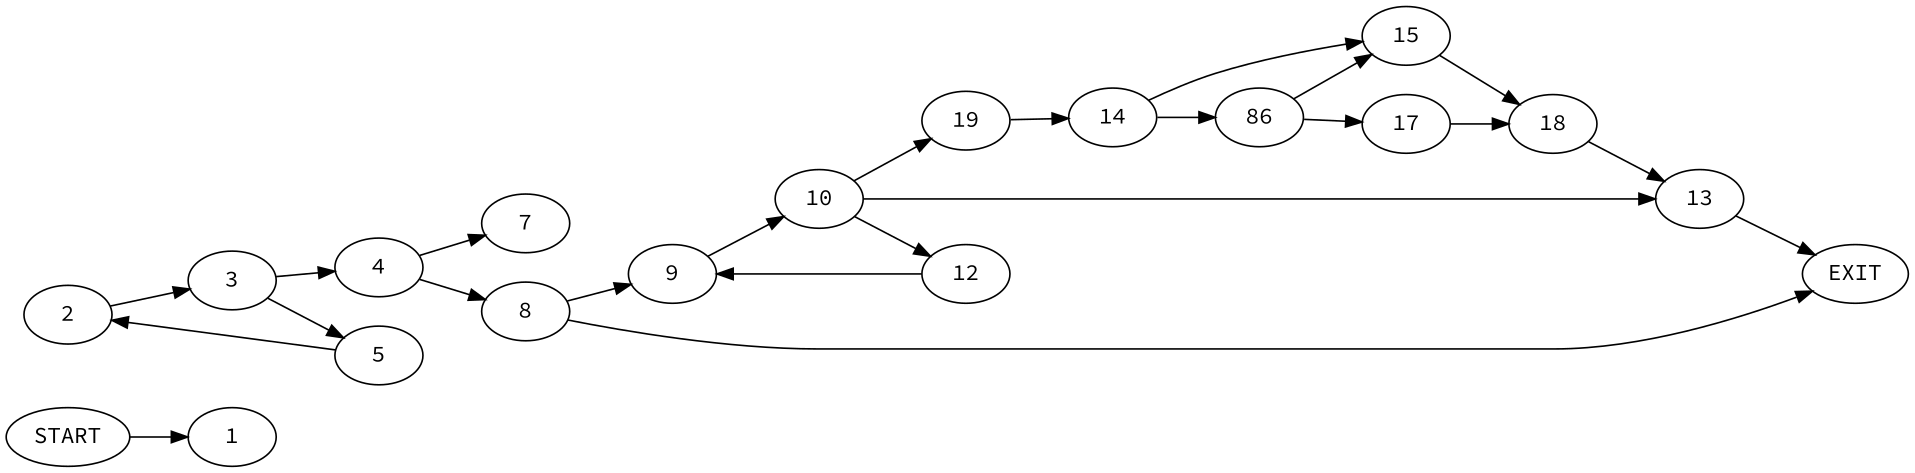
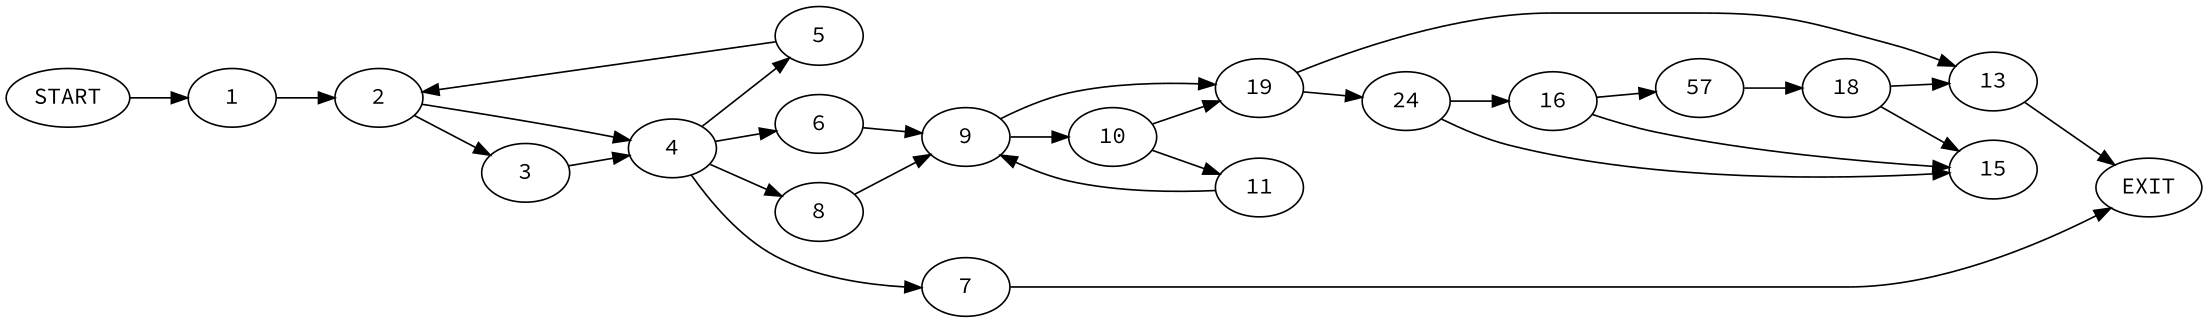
(1473, 76) -> (1912, 125)
none -> (1097, 88)
none -> (298, 98)
(1113, 117) -> (1406, 101)
(1259, 117) -> (1553, 101)
none -> (518, 120)
none -> (819, 124)
(1406, 124) -> (1700, 88)
(1251, 199) -> (1617, 13)
(966, 274) -> (1259, 188)
(298, 314) -> (739, 97)
(1185, 349) -> (1559, 287)
